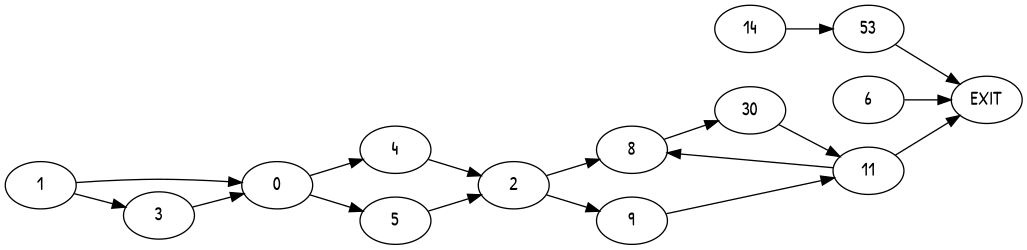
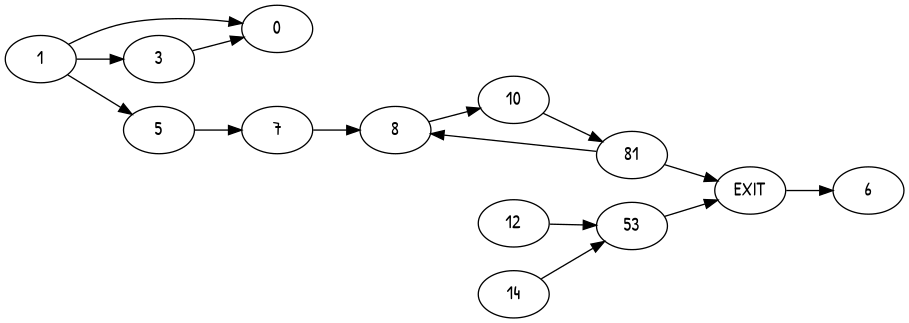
(921, 100) -> (803, 191)
(750, 110) -> (514, 100)
(395, 150) -> none
(868, 171) -> (632, 155)
(514, 185) -> (277, 130)
(330, 201) -> (94, 91)
(632, 221) -> none
none -> (514, 223)
